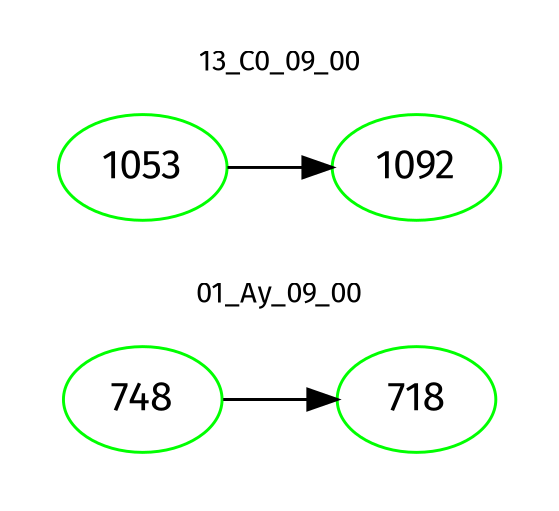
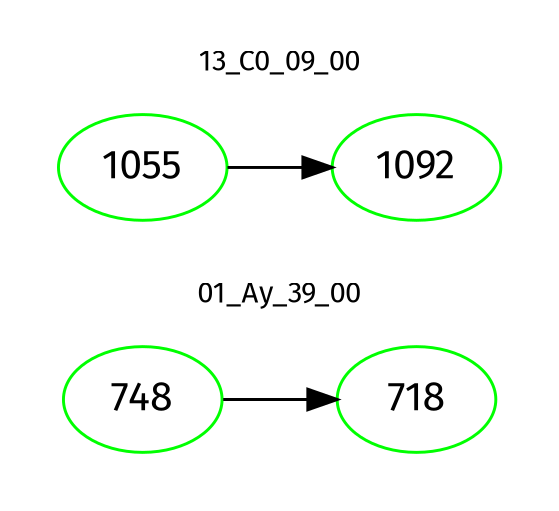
(143, 167) -> (143, 167)
(280, 295) -> (280, 295)
